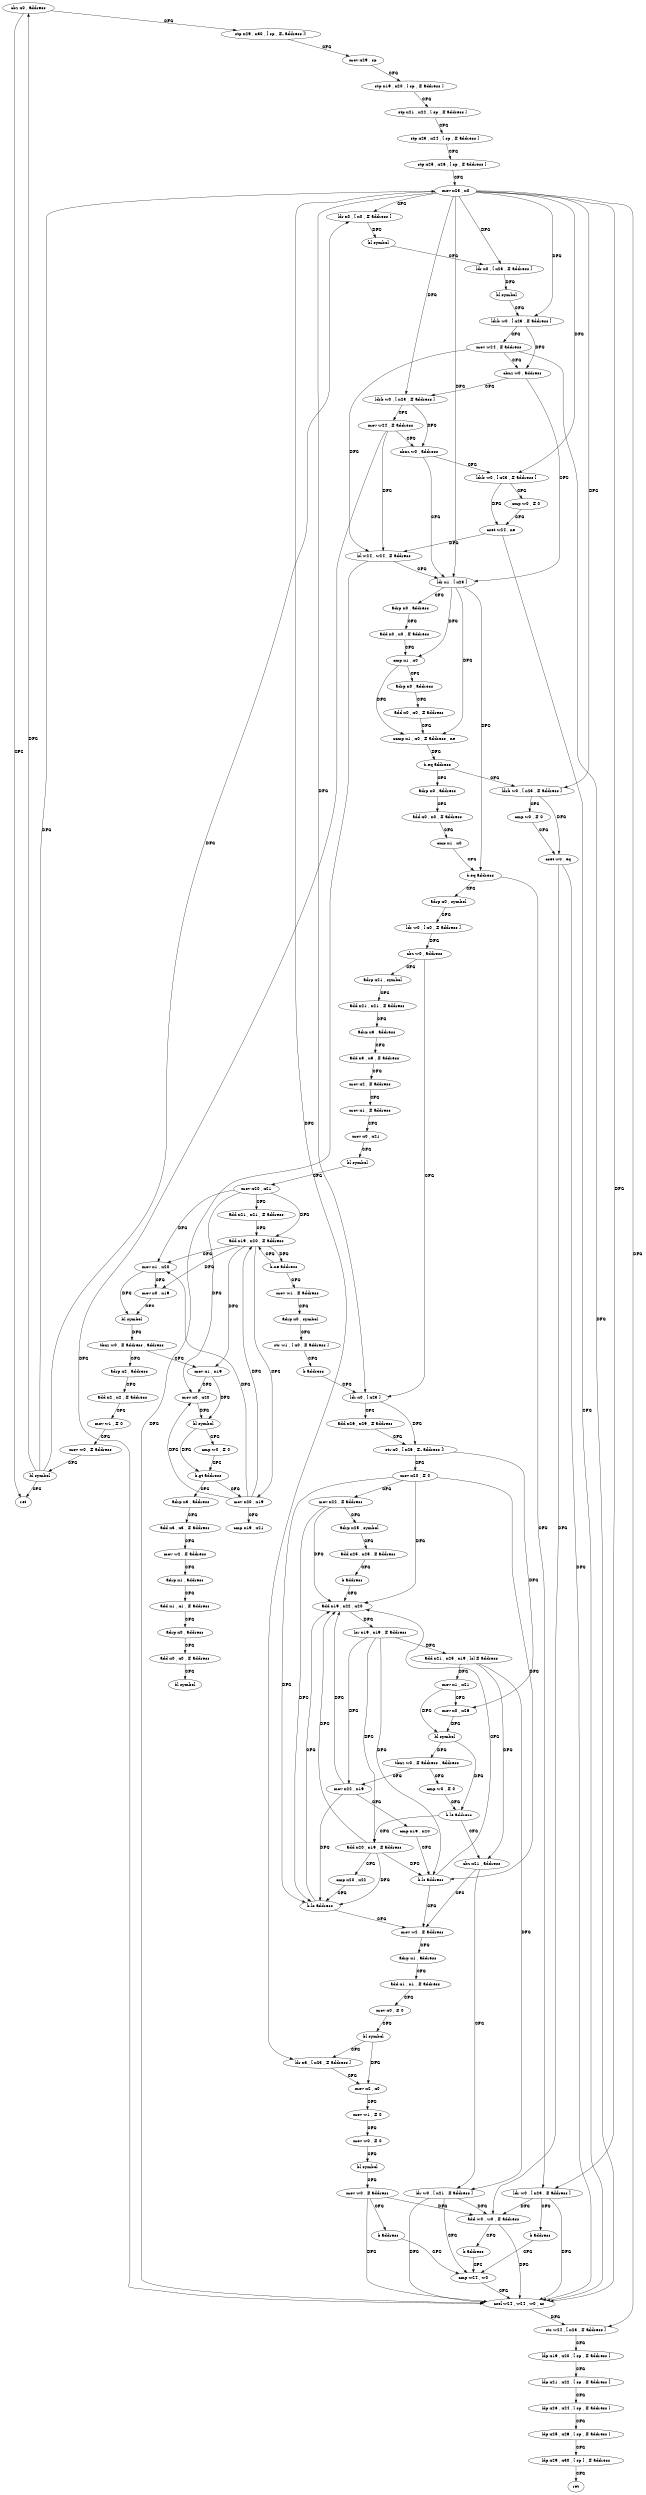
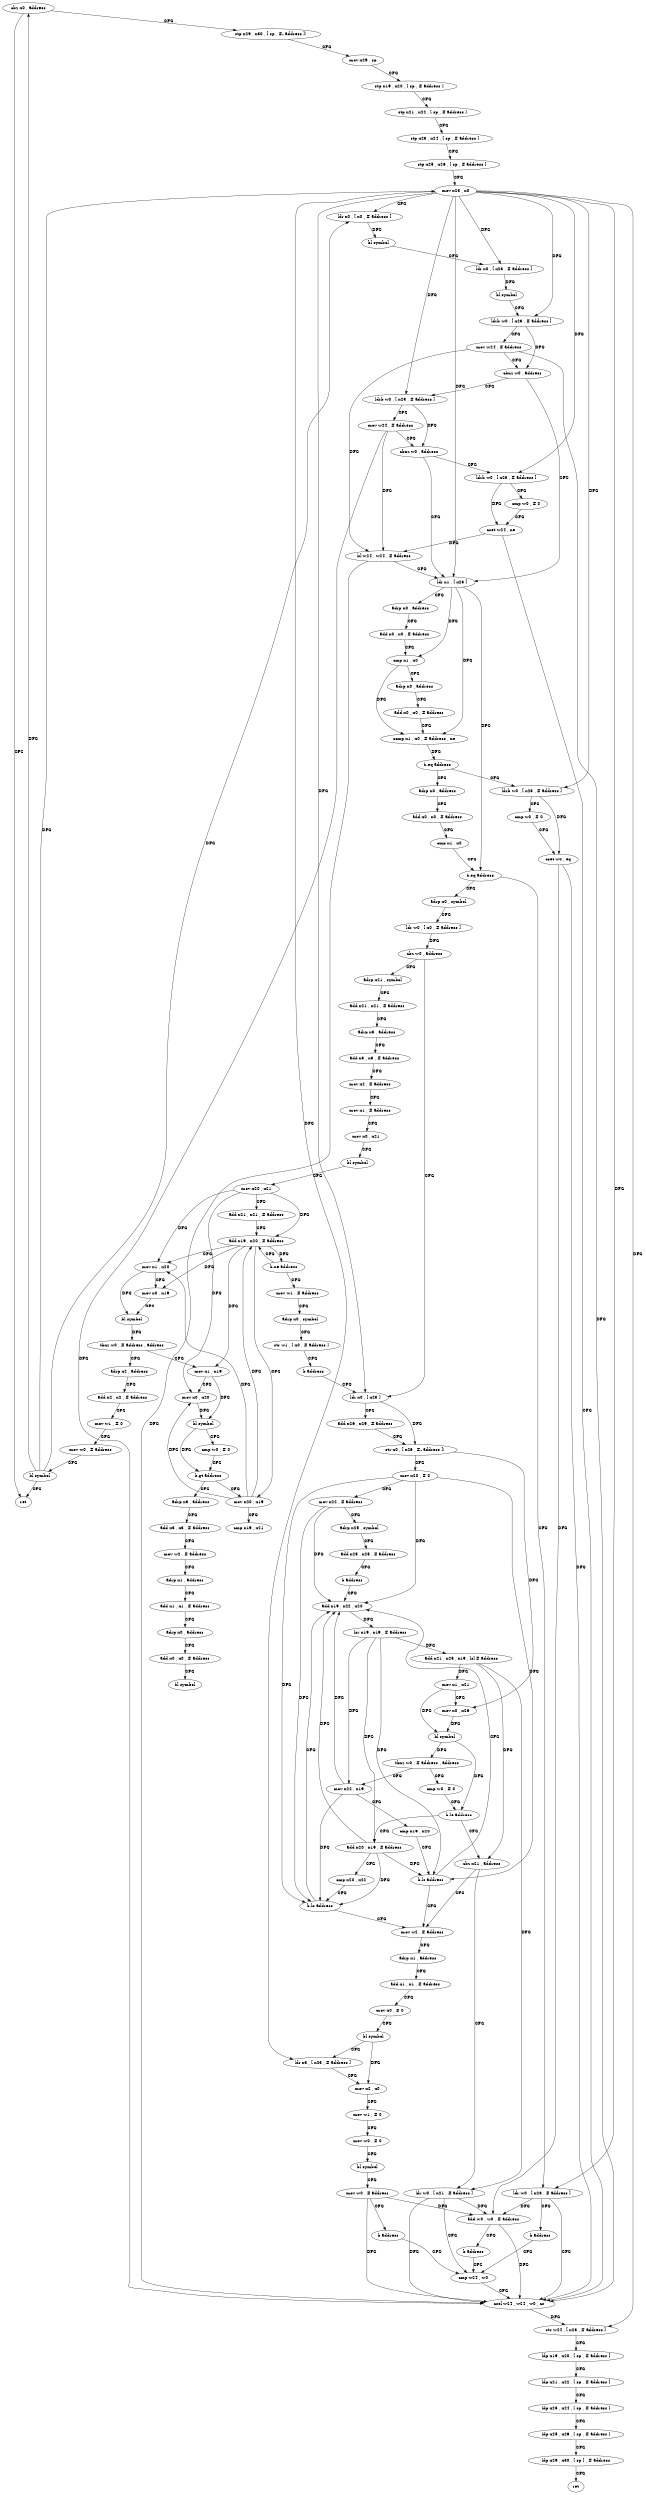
(567, 2252) -> (567, 2252)
